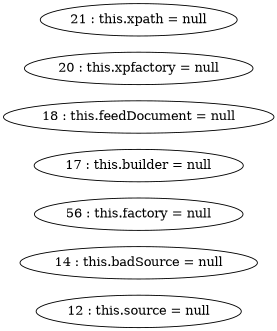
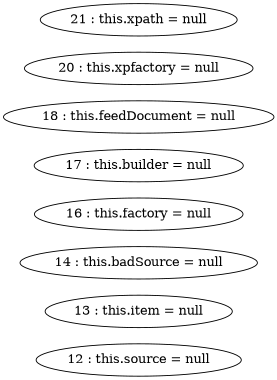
(139, 214) -> (139, 214)
none -> (139, 311)
